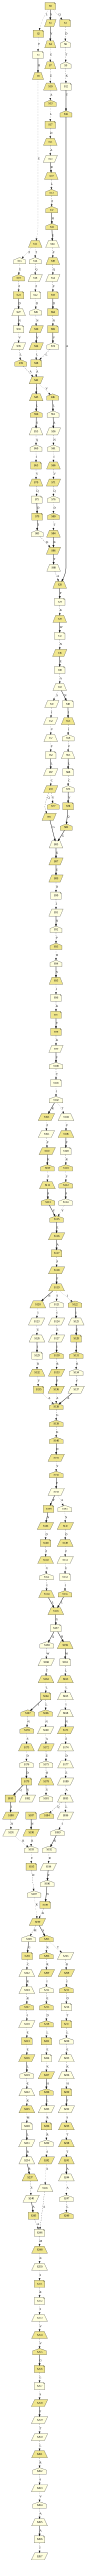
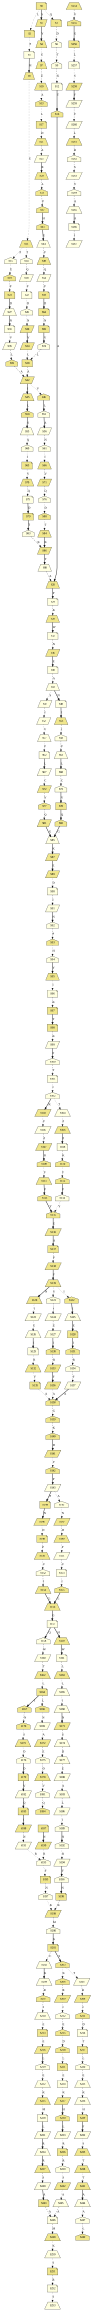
(46, 802) -> (44, 813)
(19, 1789) -> (23, 1802)
(56, 1807) -> (43, 1802)
(42, 1930) -> (57, 1956)
(27, 2024) -> (43, 2016)
(40, 2325) -> none
